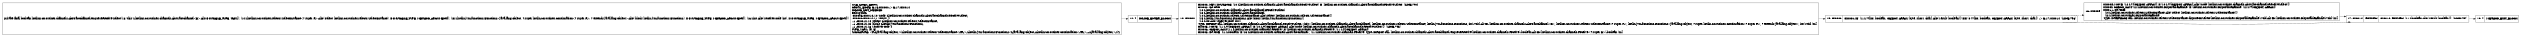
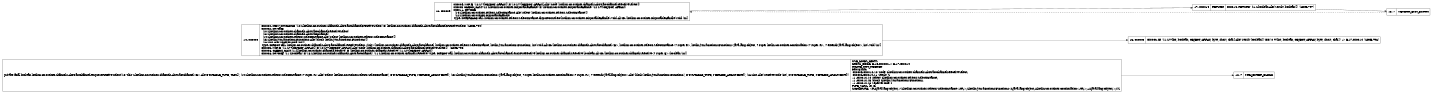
(2077, 15) -> (1039, 12)
(1155, 19) -> (1259, 75)
(1174, 19) -> none
(2206, 24) -> none
